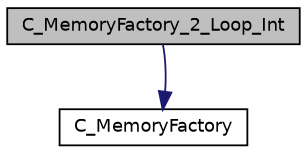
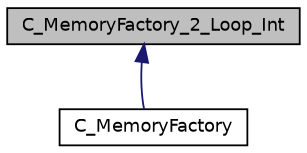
(165, 68) -> (141, 86)
